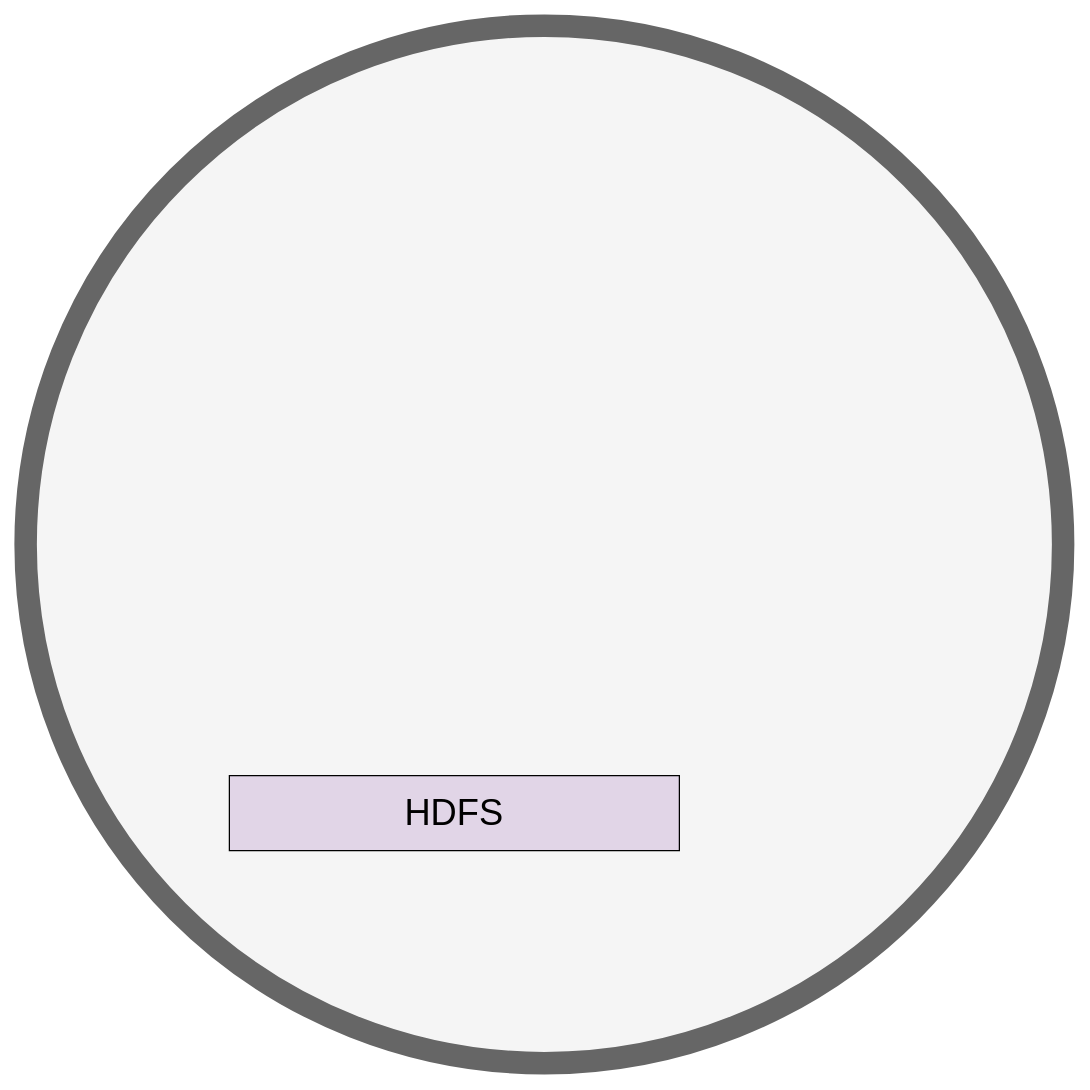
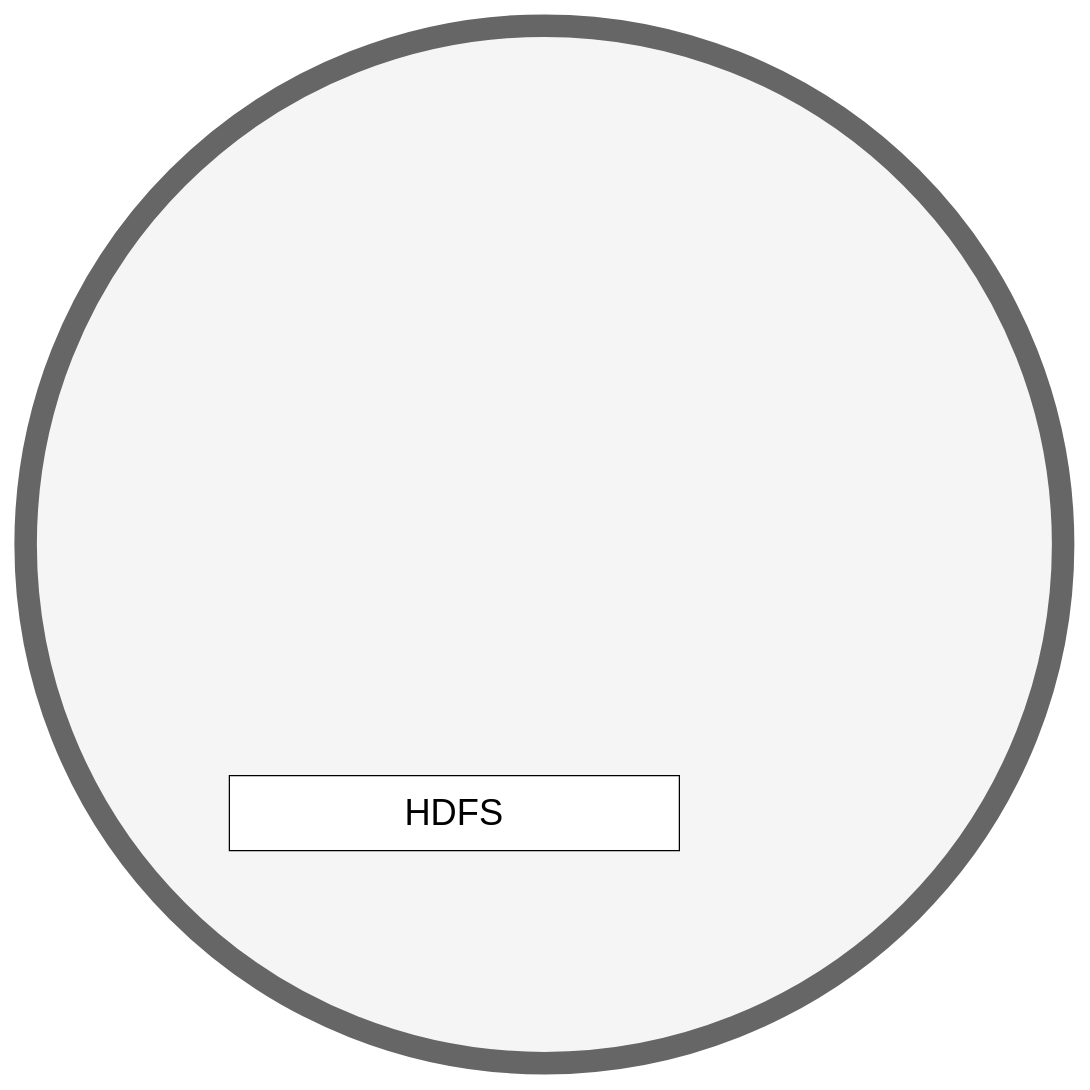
(454, 813) -> (454, 813)
